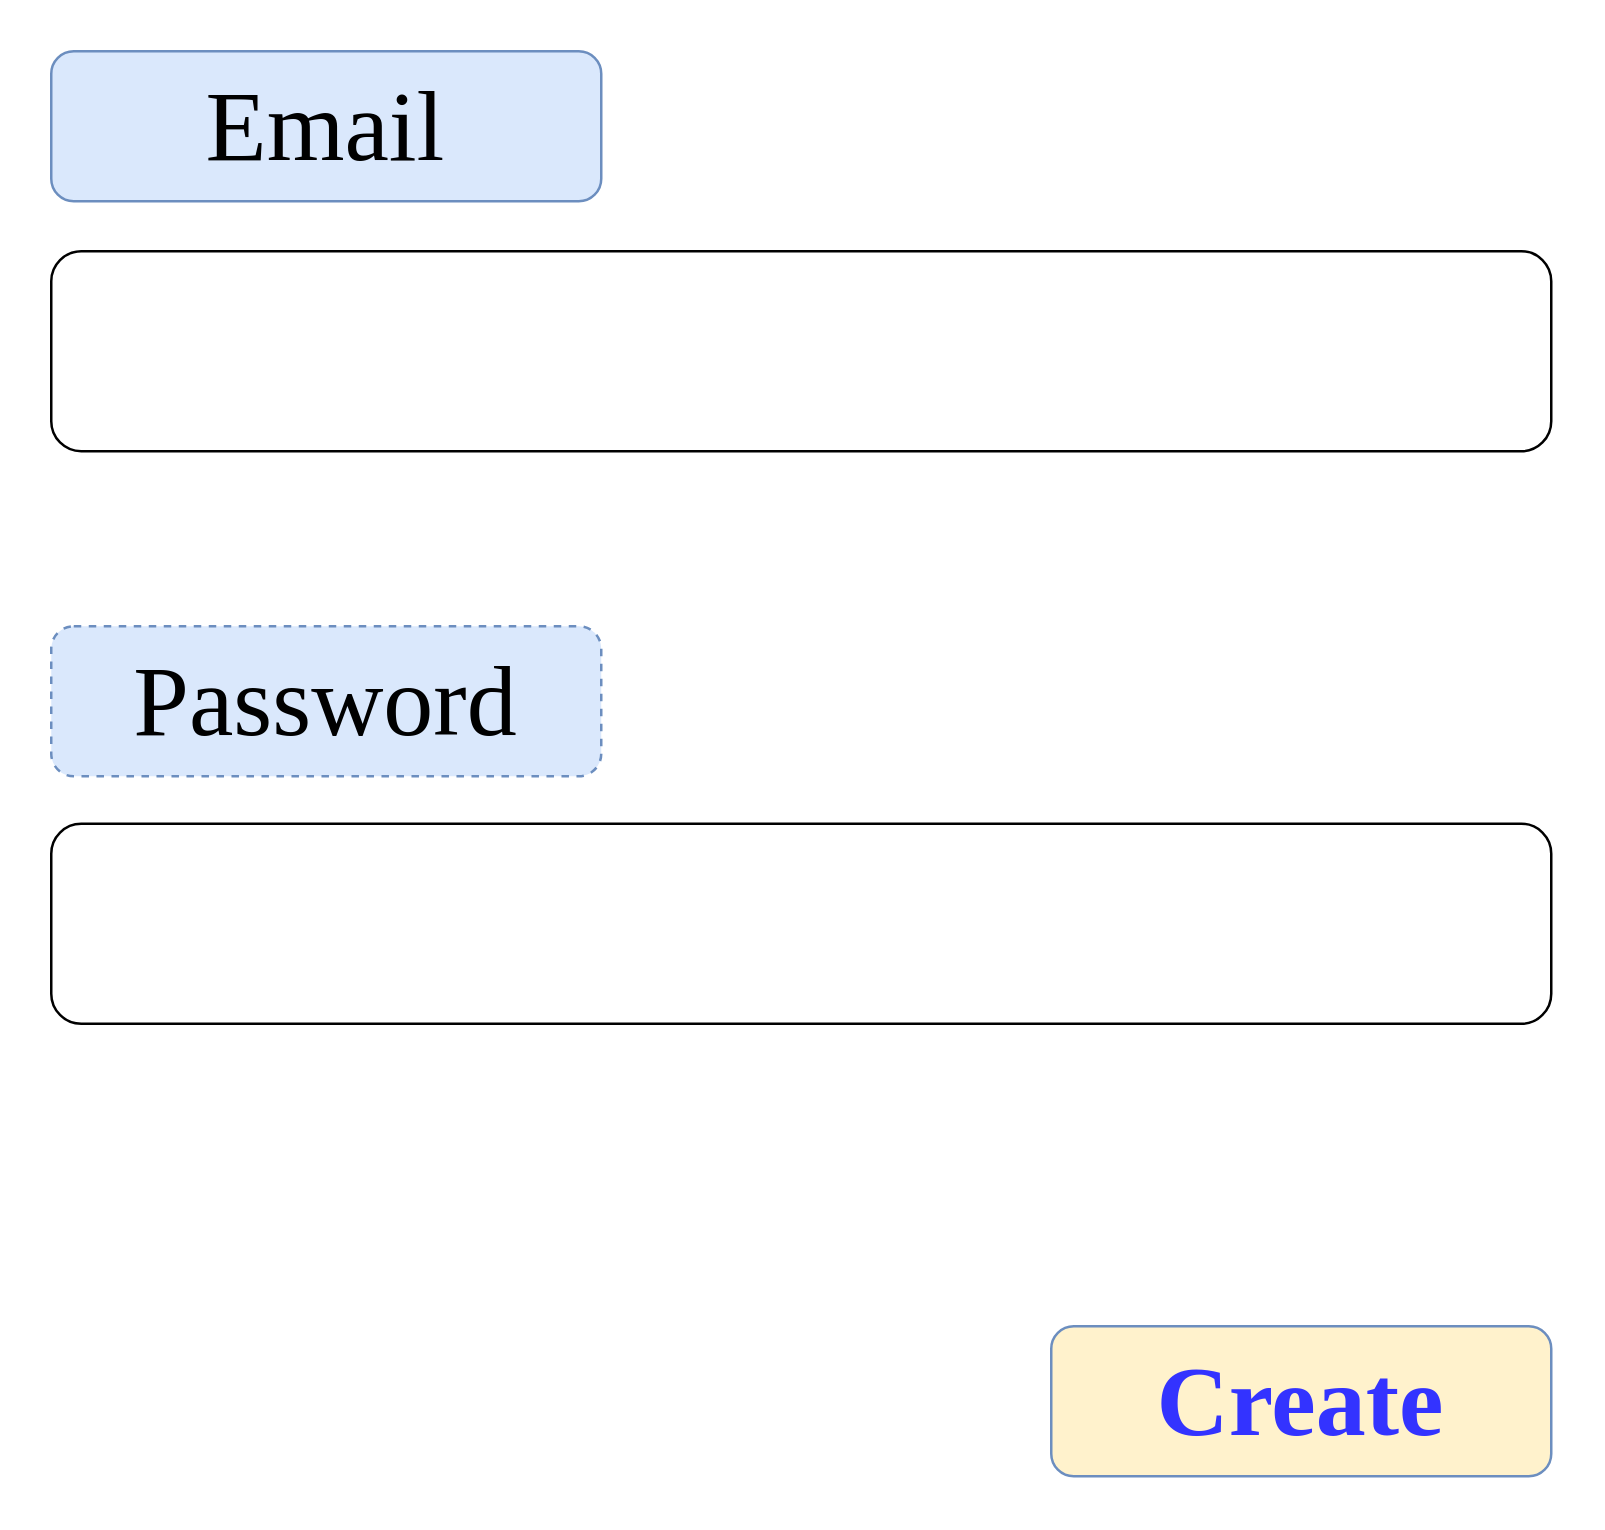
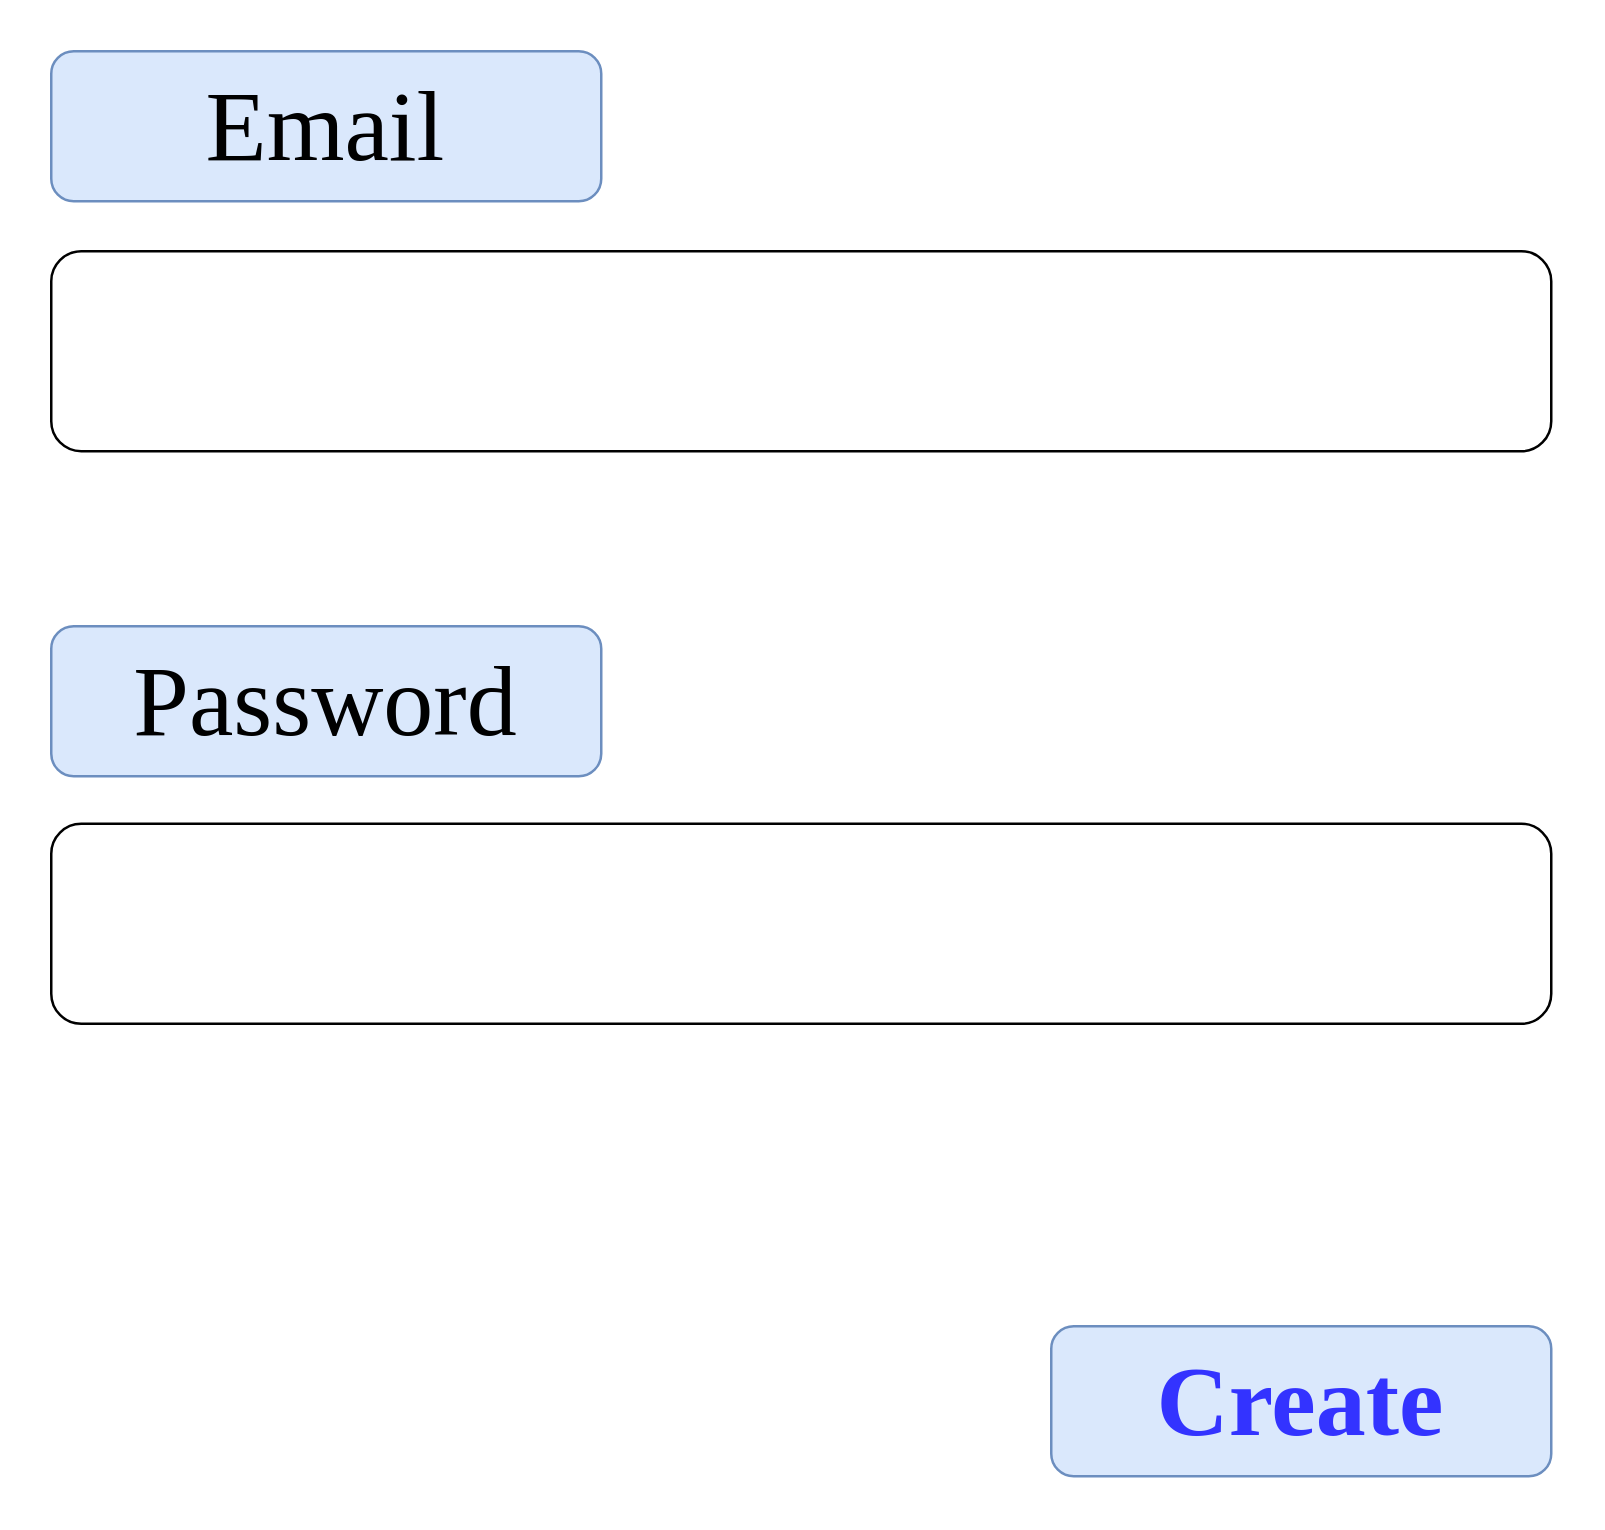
(326, 701) -> (326, 701)
(1301, 1401) -> (1301, 1401)
